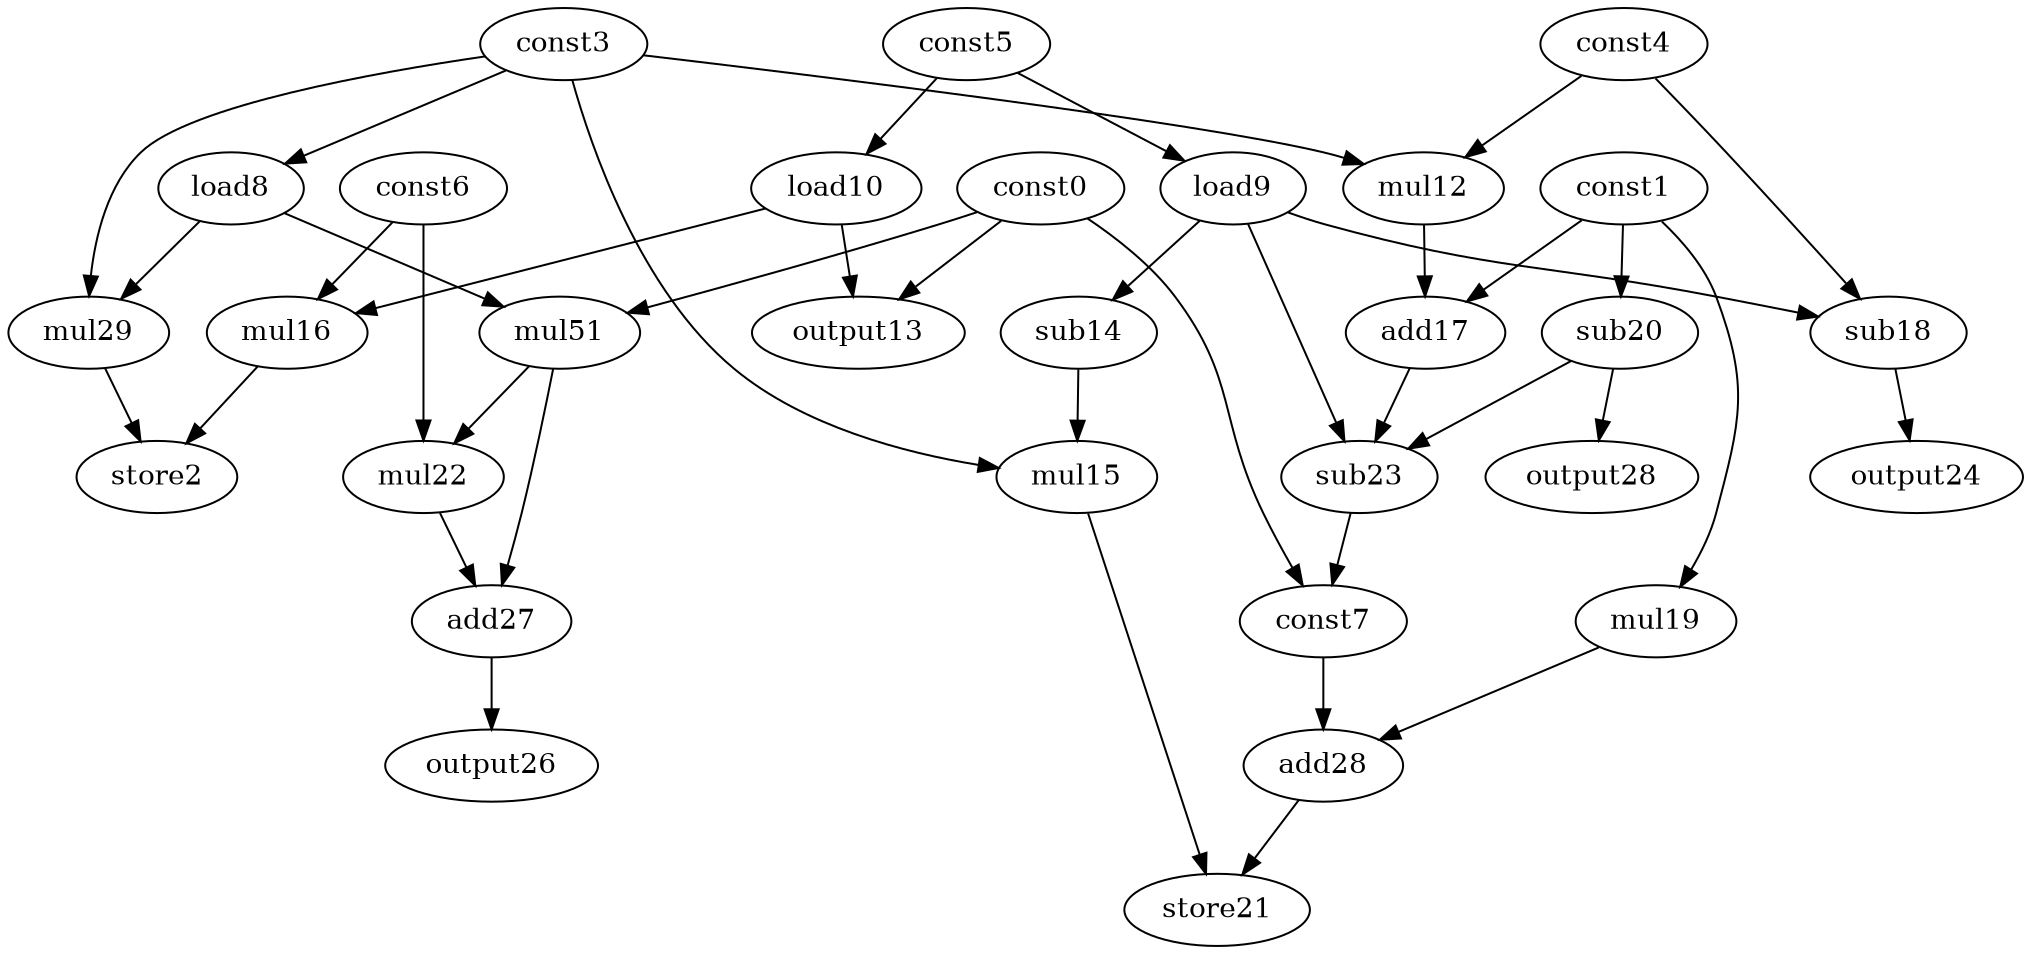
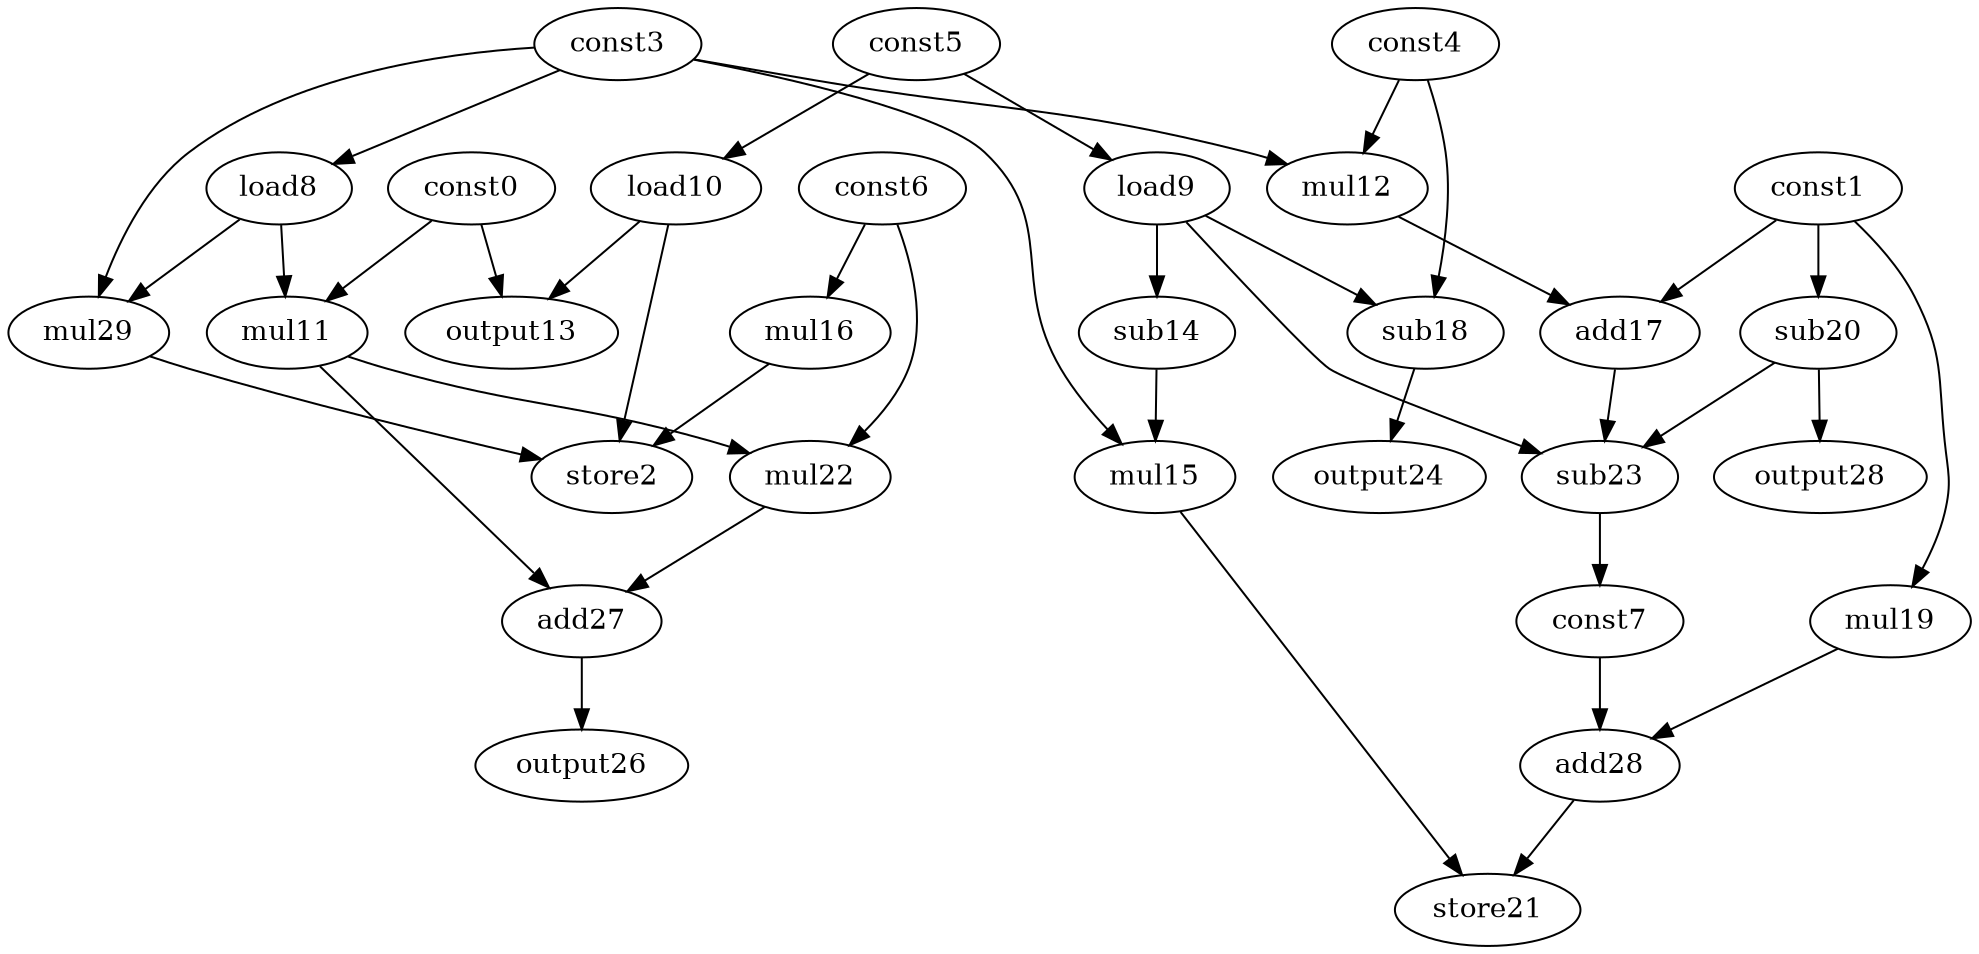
(571, 258) -> (646, 323)
(560, 333) -> (287, 333)
(1218, 375) -> none
